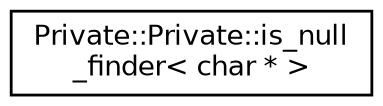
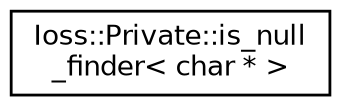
(192, 53) -> (171, 53)
